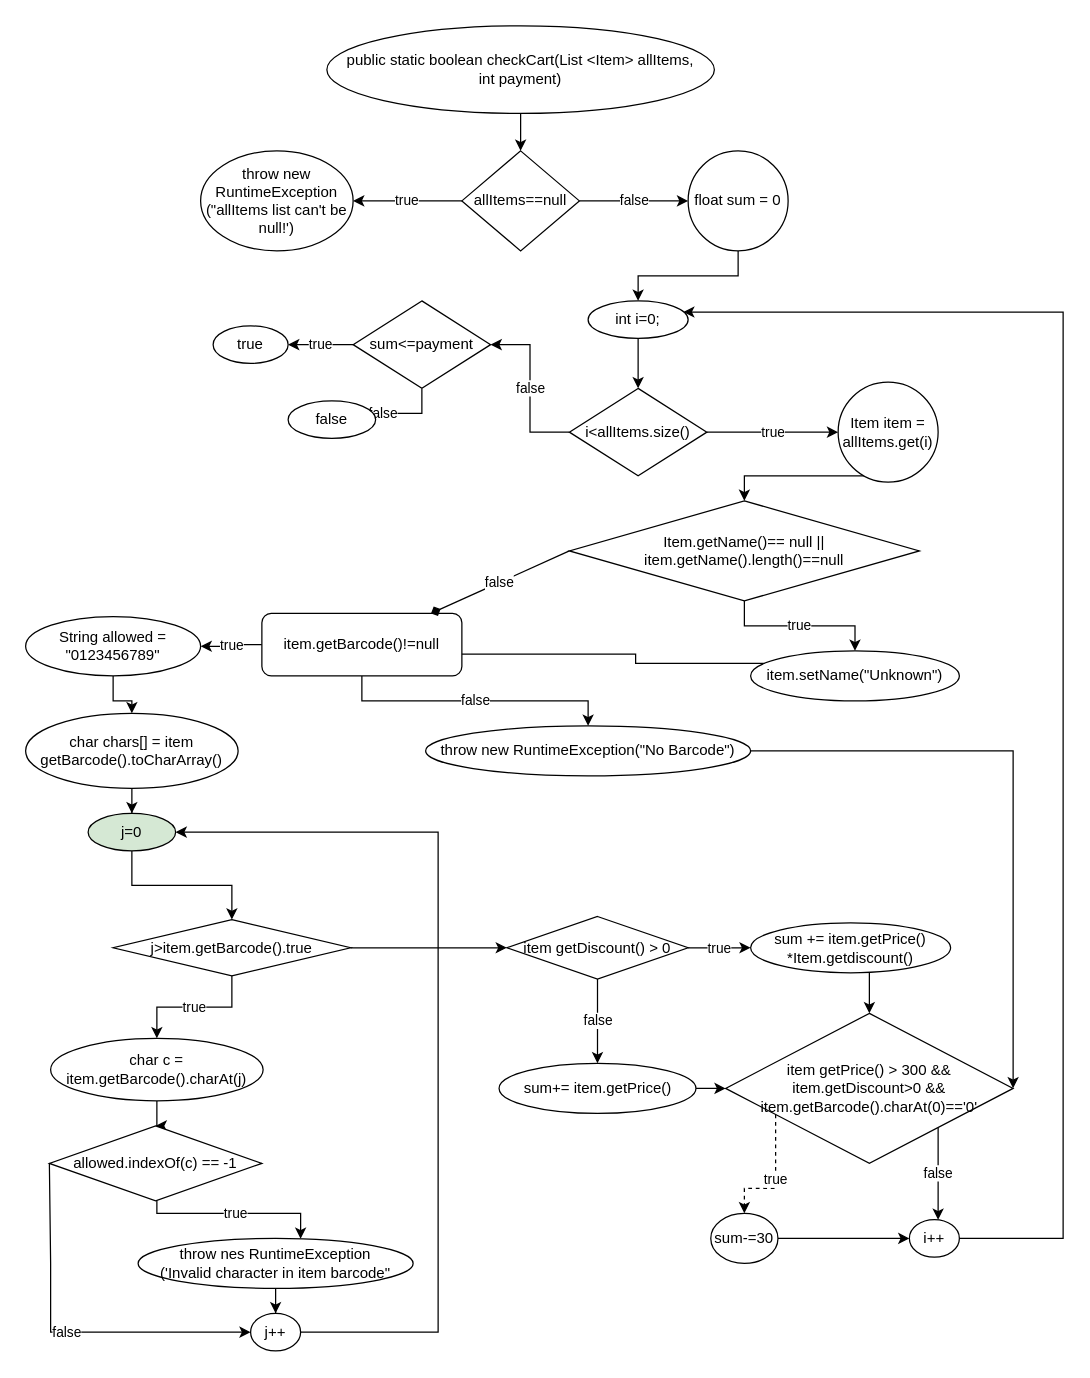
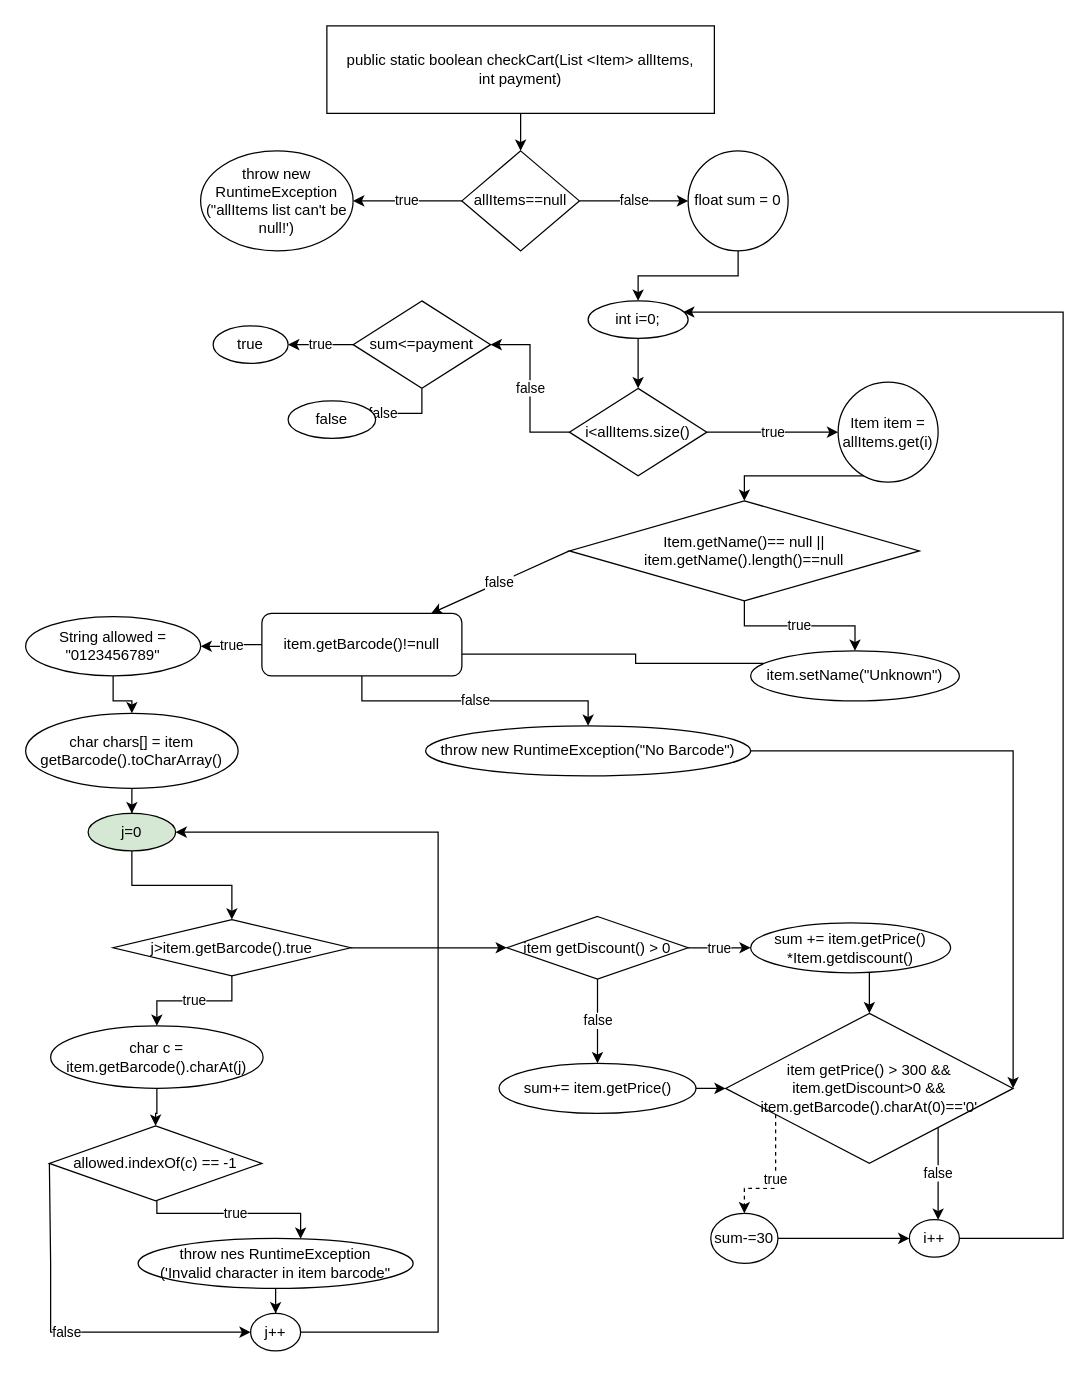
(521, 69) -> (521, 69)
(441, 609) -> (440, 609)
(157, 1069) -> (157, 1057)
